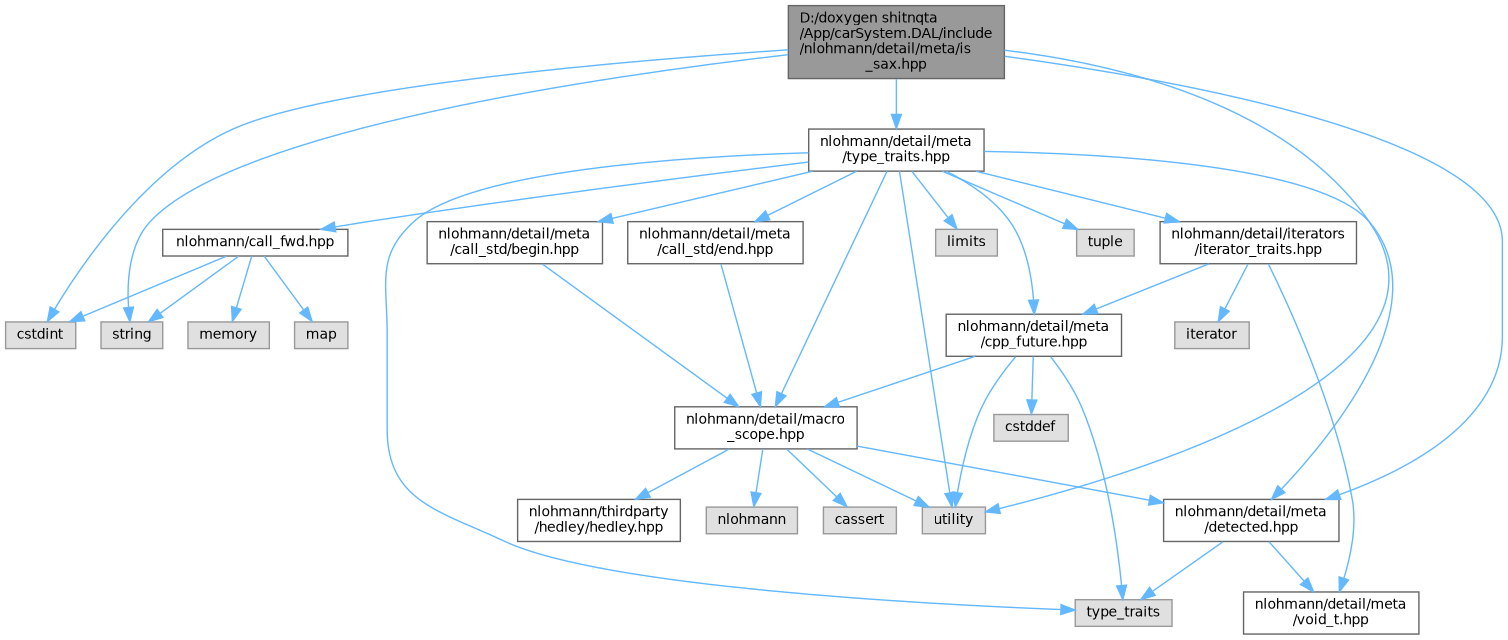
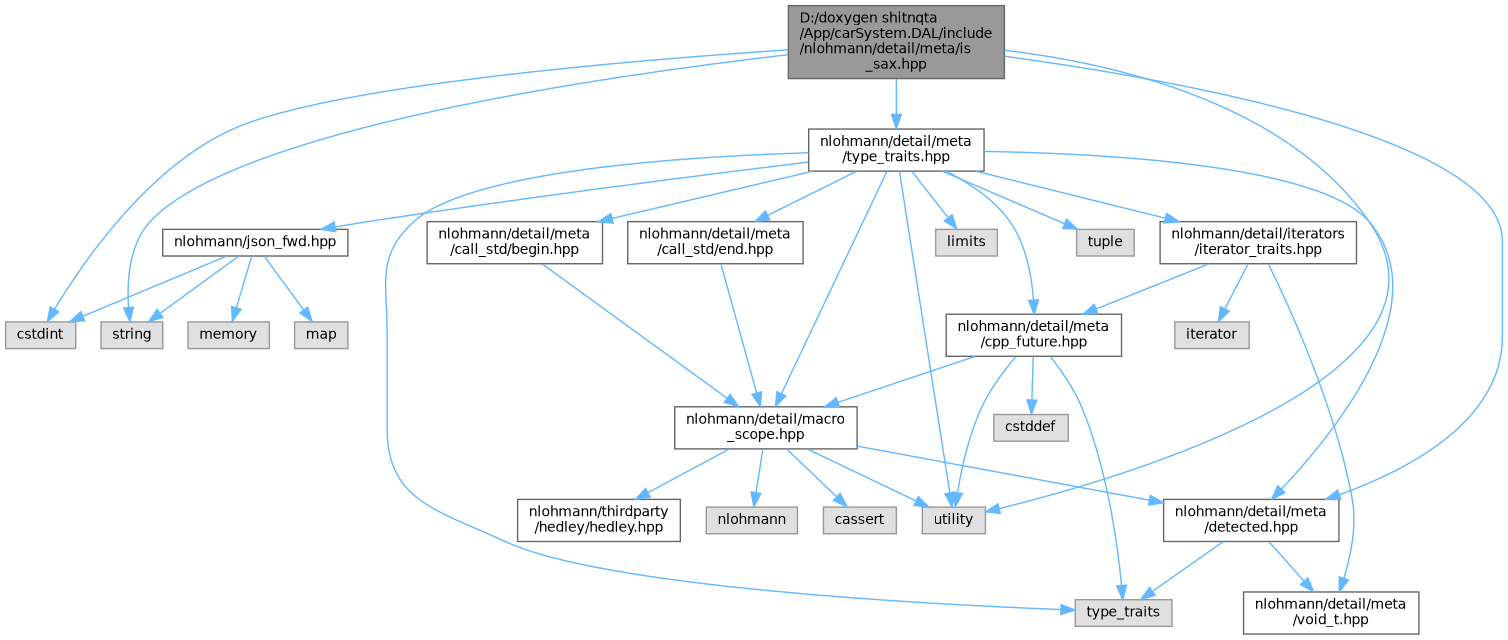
(255, 243) -> (255, 243)
